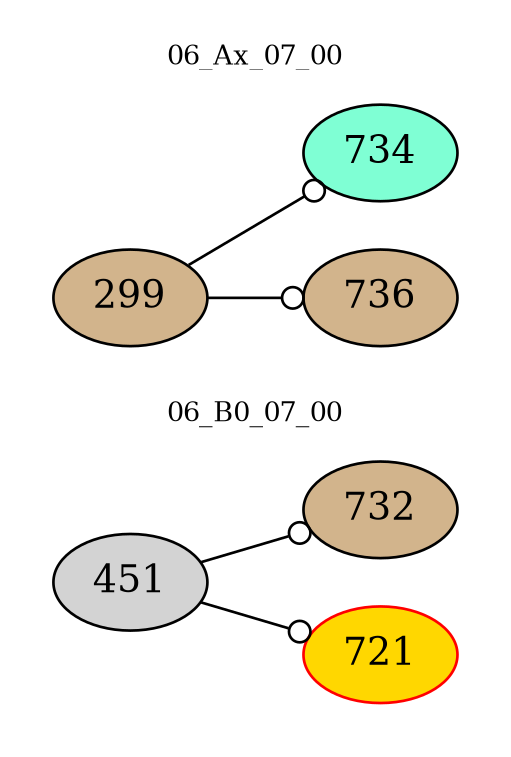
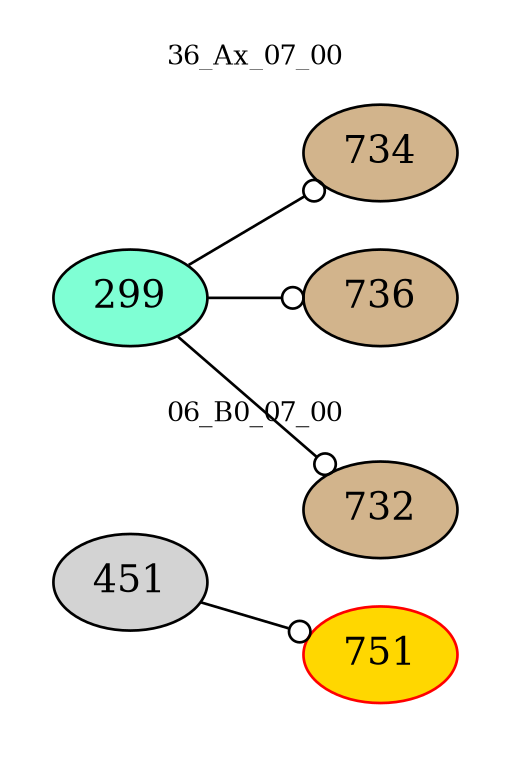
(255, 58) -> (255, 58)
(380, 153) -> (380, 153)
(130, 298) -> (130, 298)
(245, 549) -> (258, 406)
(380, 655) -> (380, 655)
